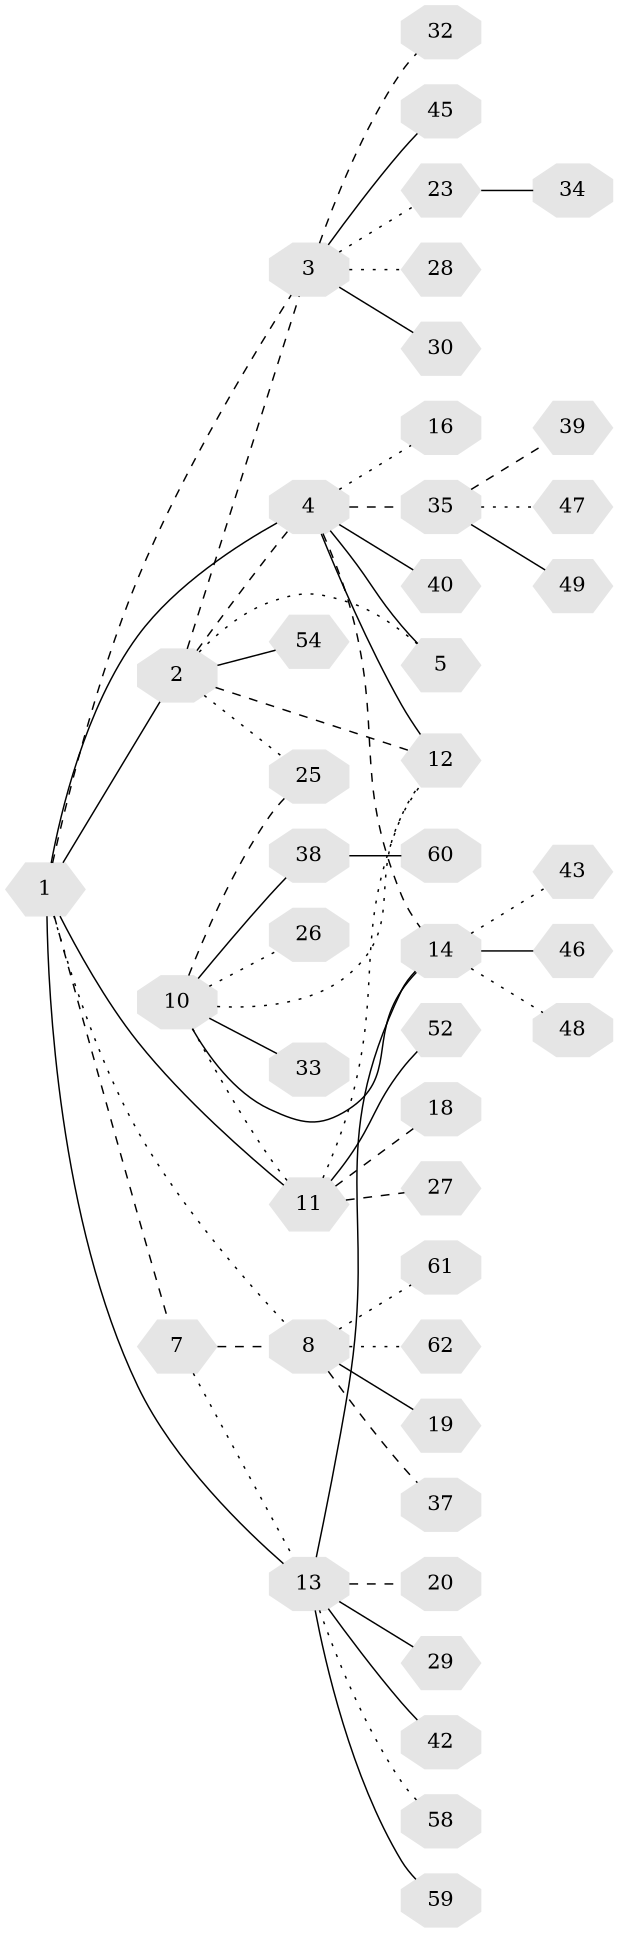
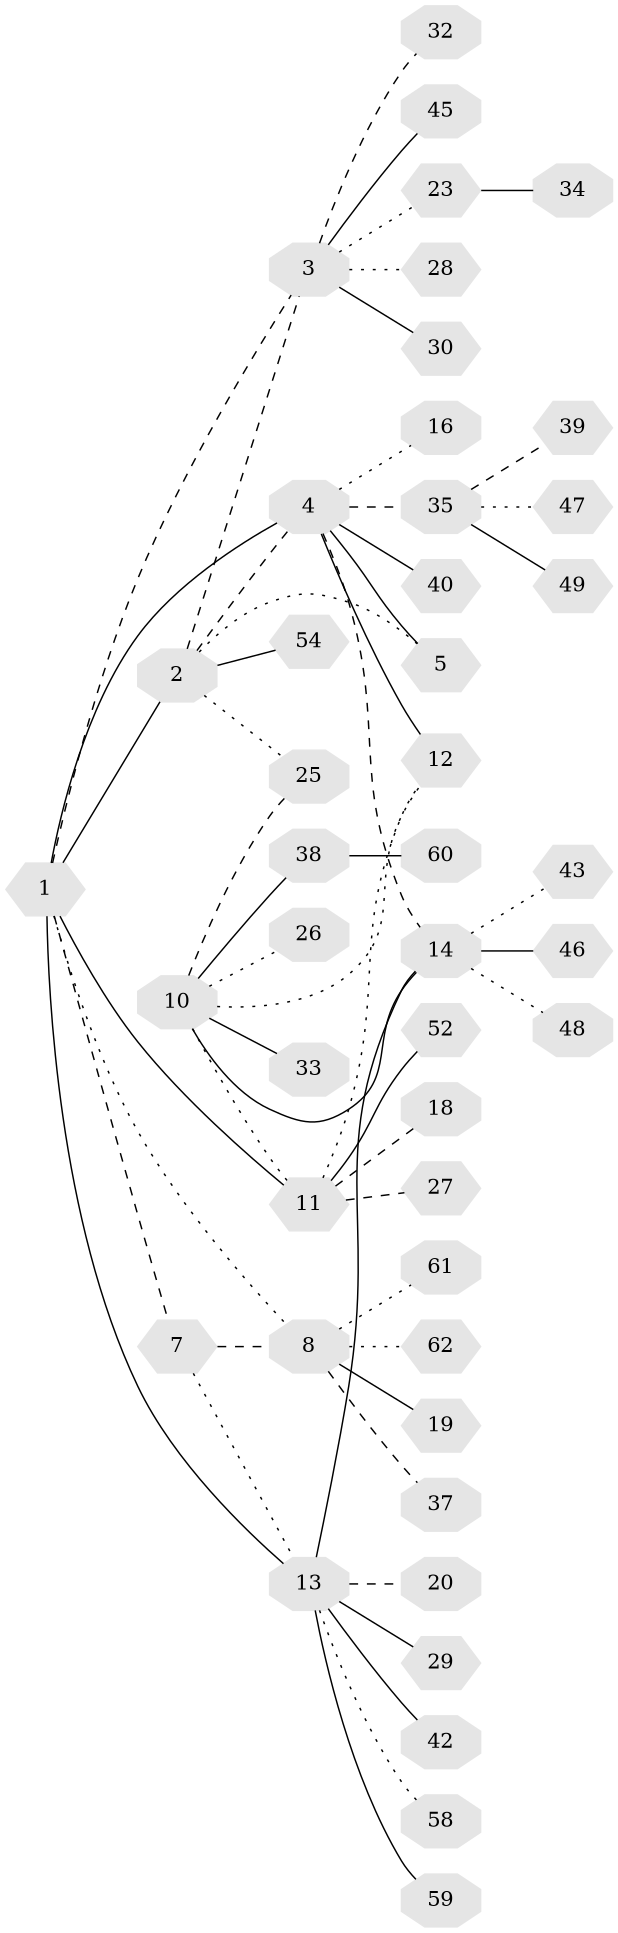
(312, 719) -> none
